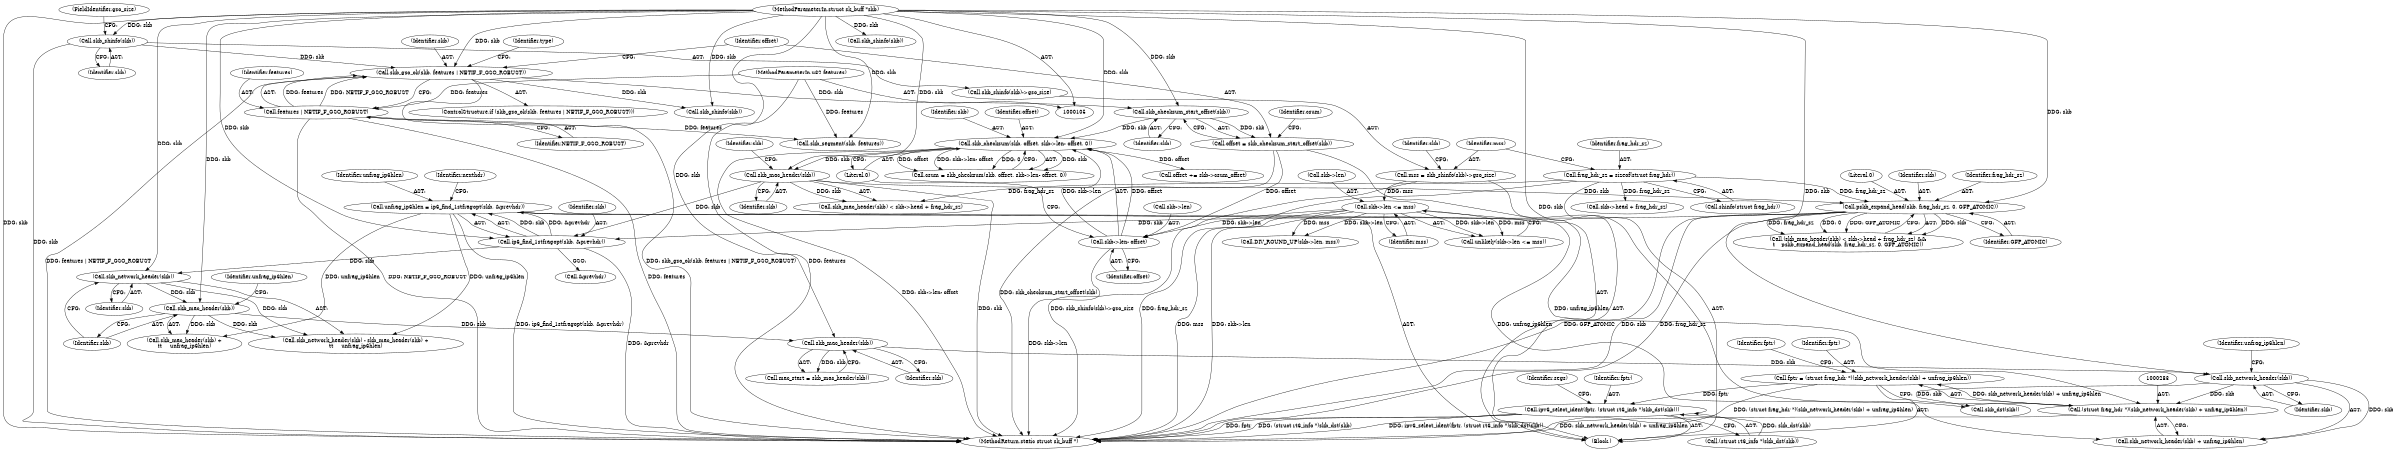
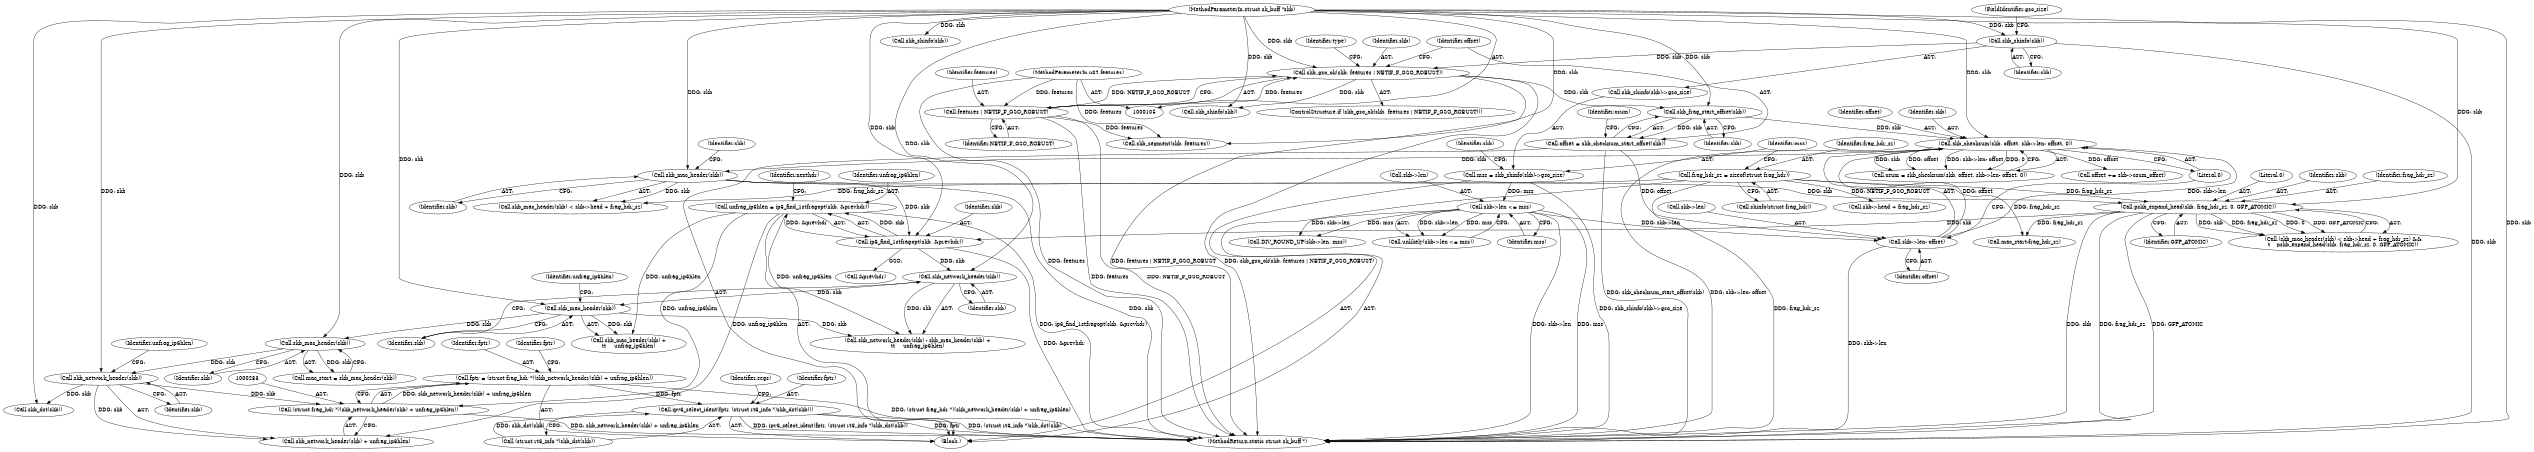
(1181, 112) -> (1705, 112)
(1647, 192) -> (1891, 192)
none -> (2024, 242)
